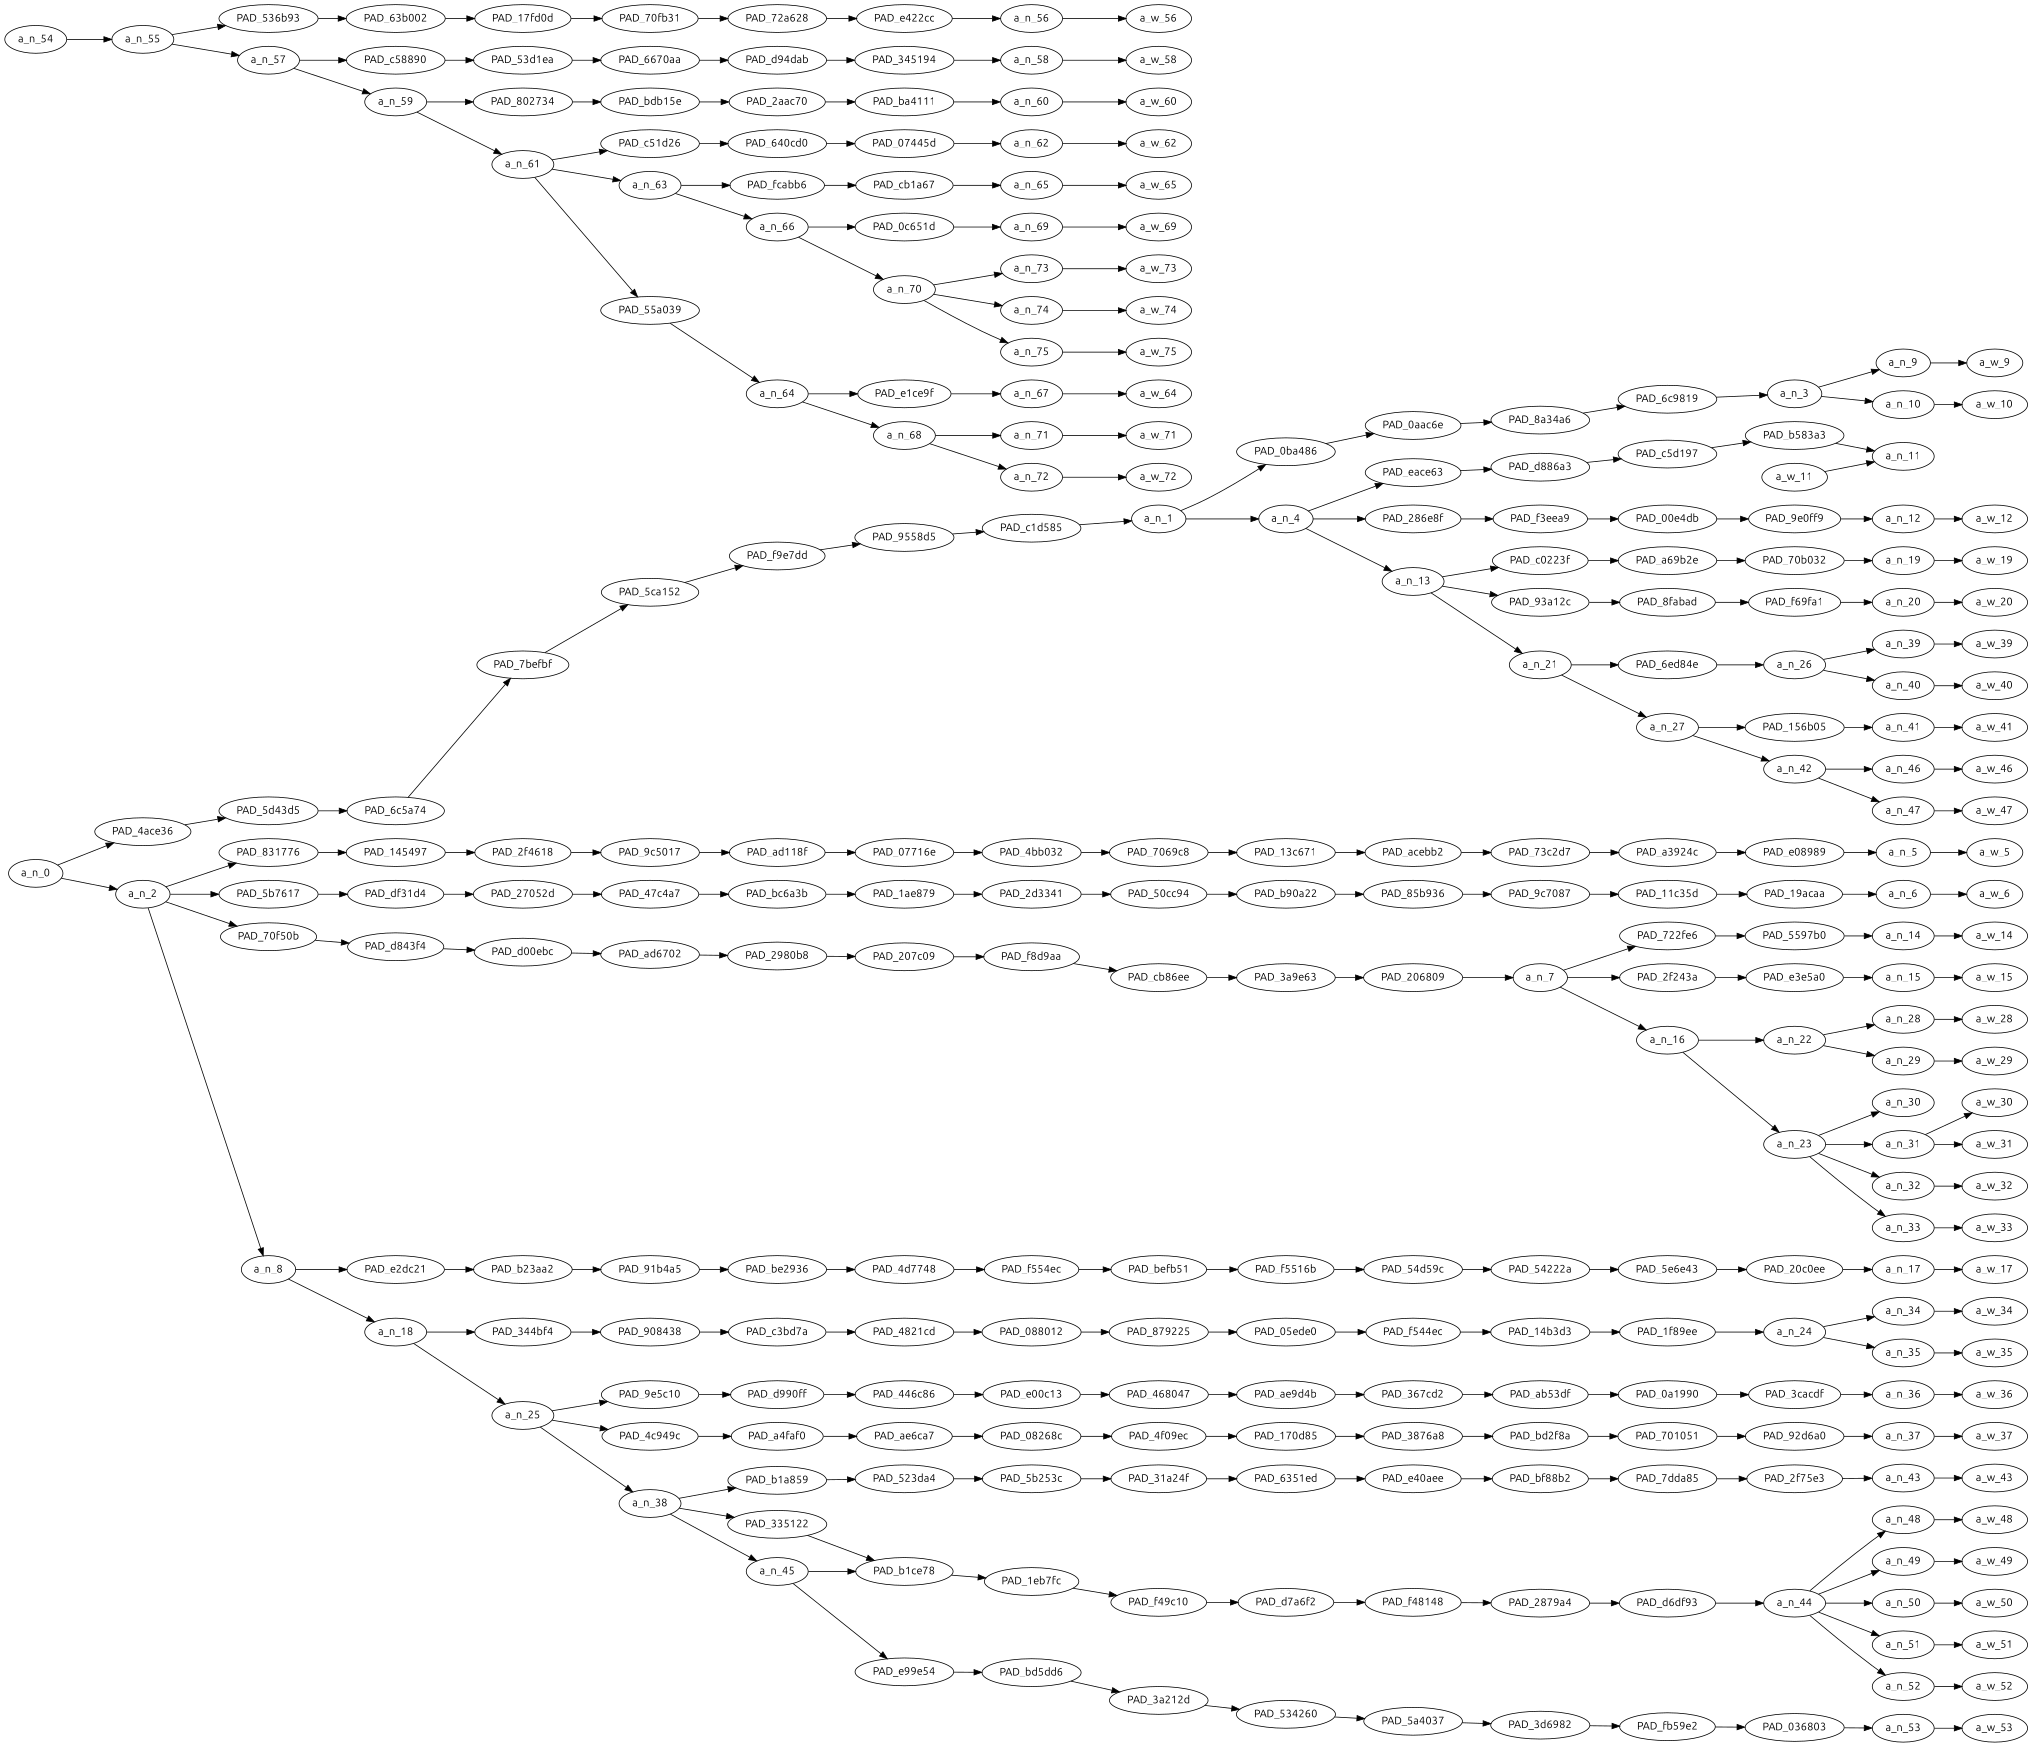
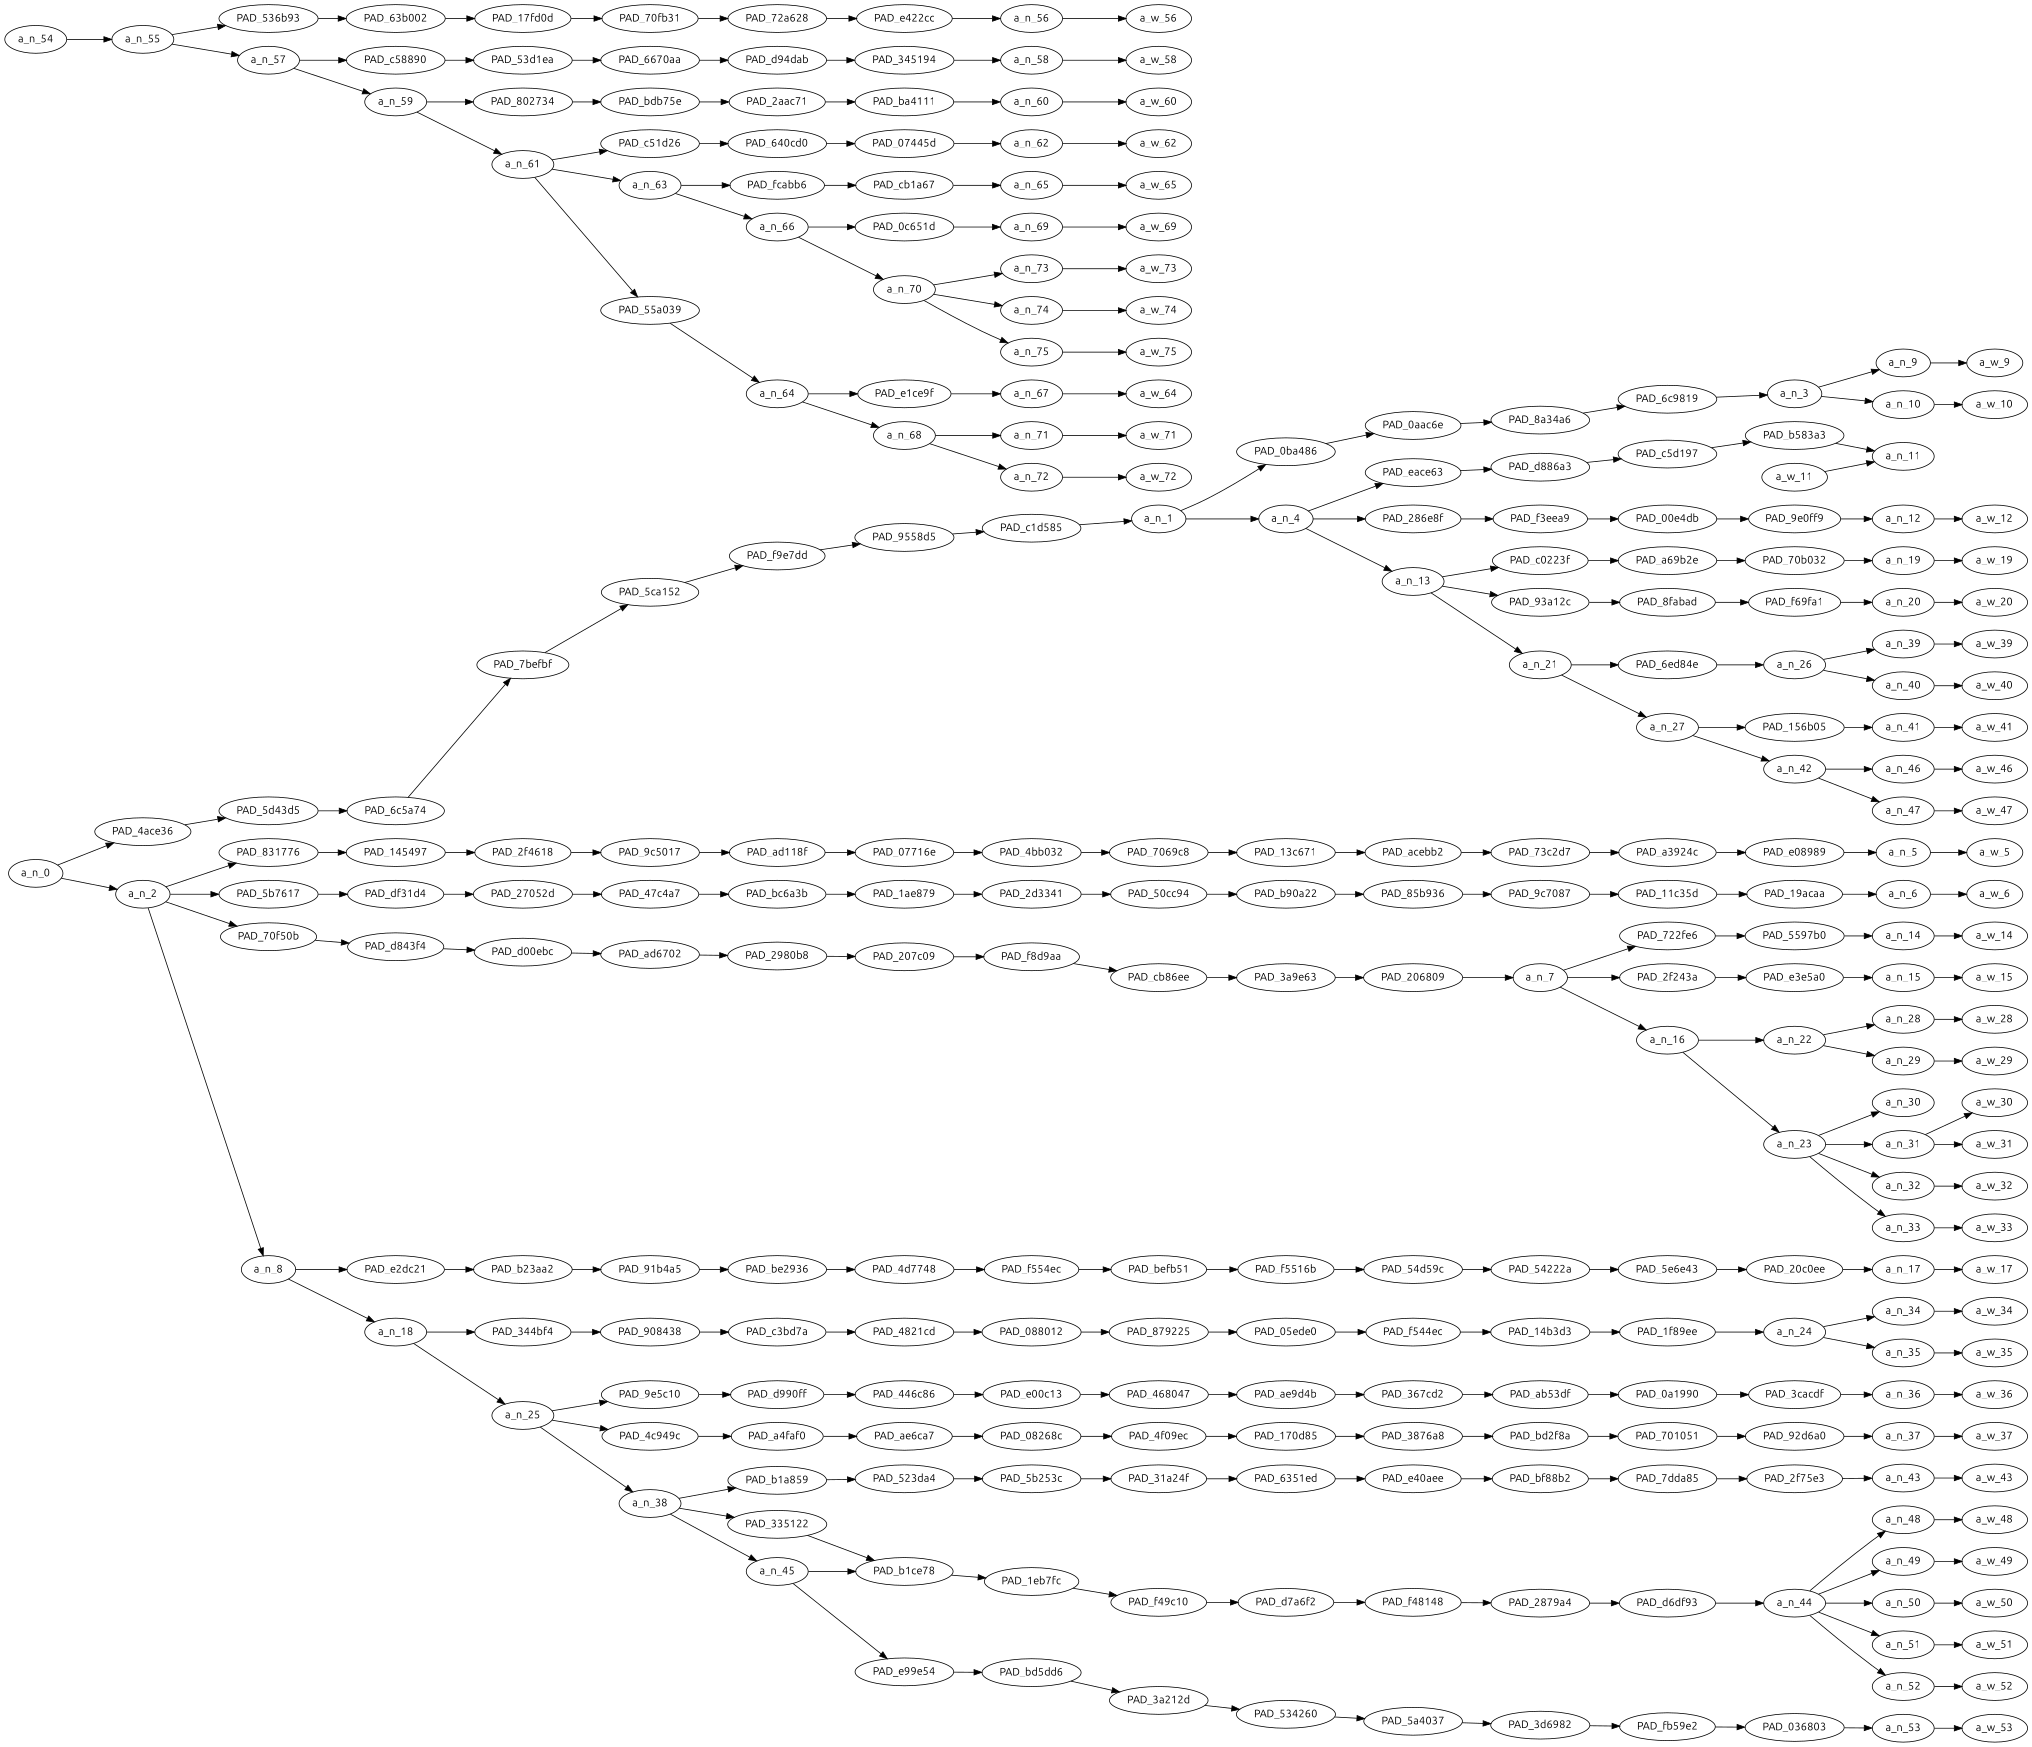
(650, 102) -> (650, 102)
(777, 102) -> (777, 102)
